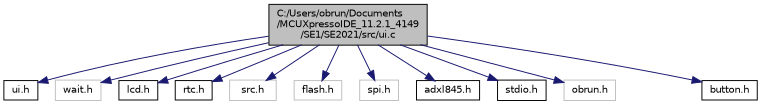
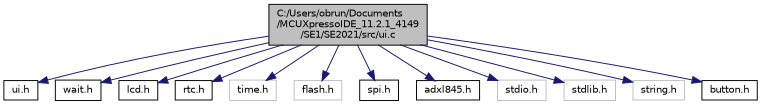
(78, 90) -> (78, 90)
(253, 90) -> (253, 90)
(379, 90) -> (379, 90)
(522, 90) -> (522, 90)
(590, 90) -> (590, 90)
none -> (659, 90)
